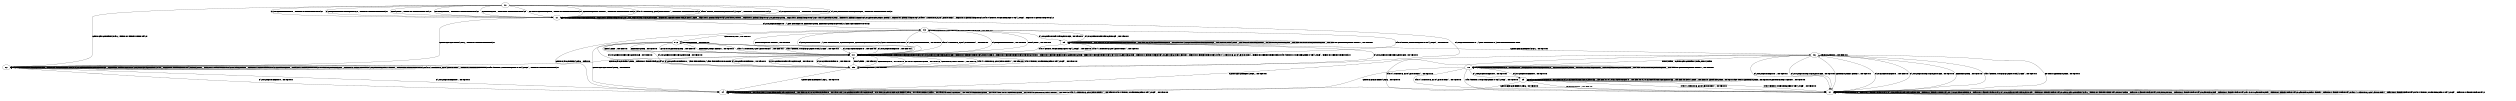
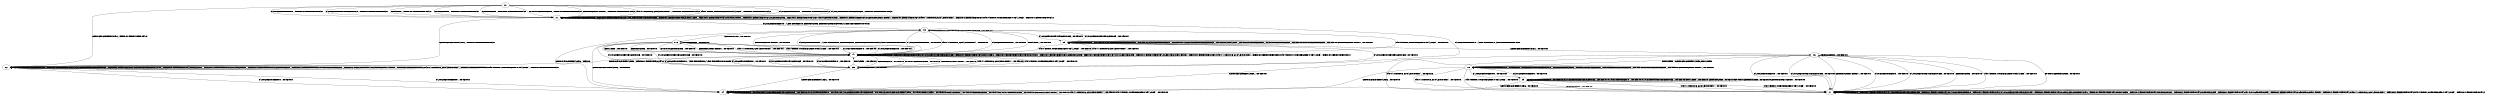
(854, 55) -> (854, 55)
